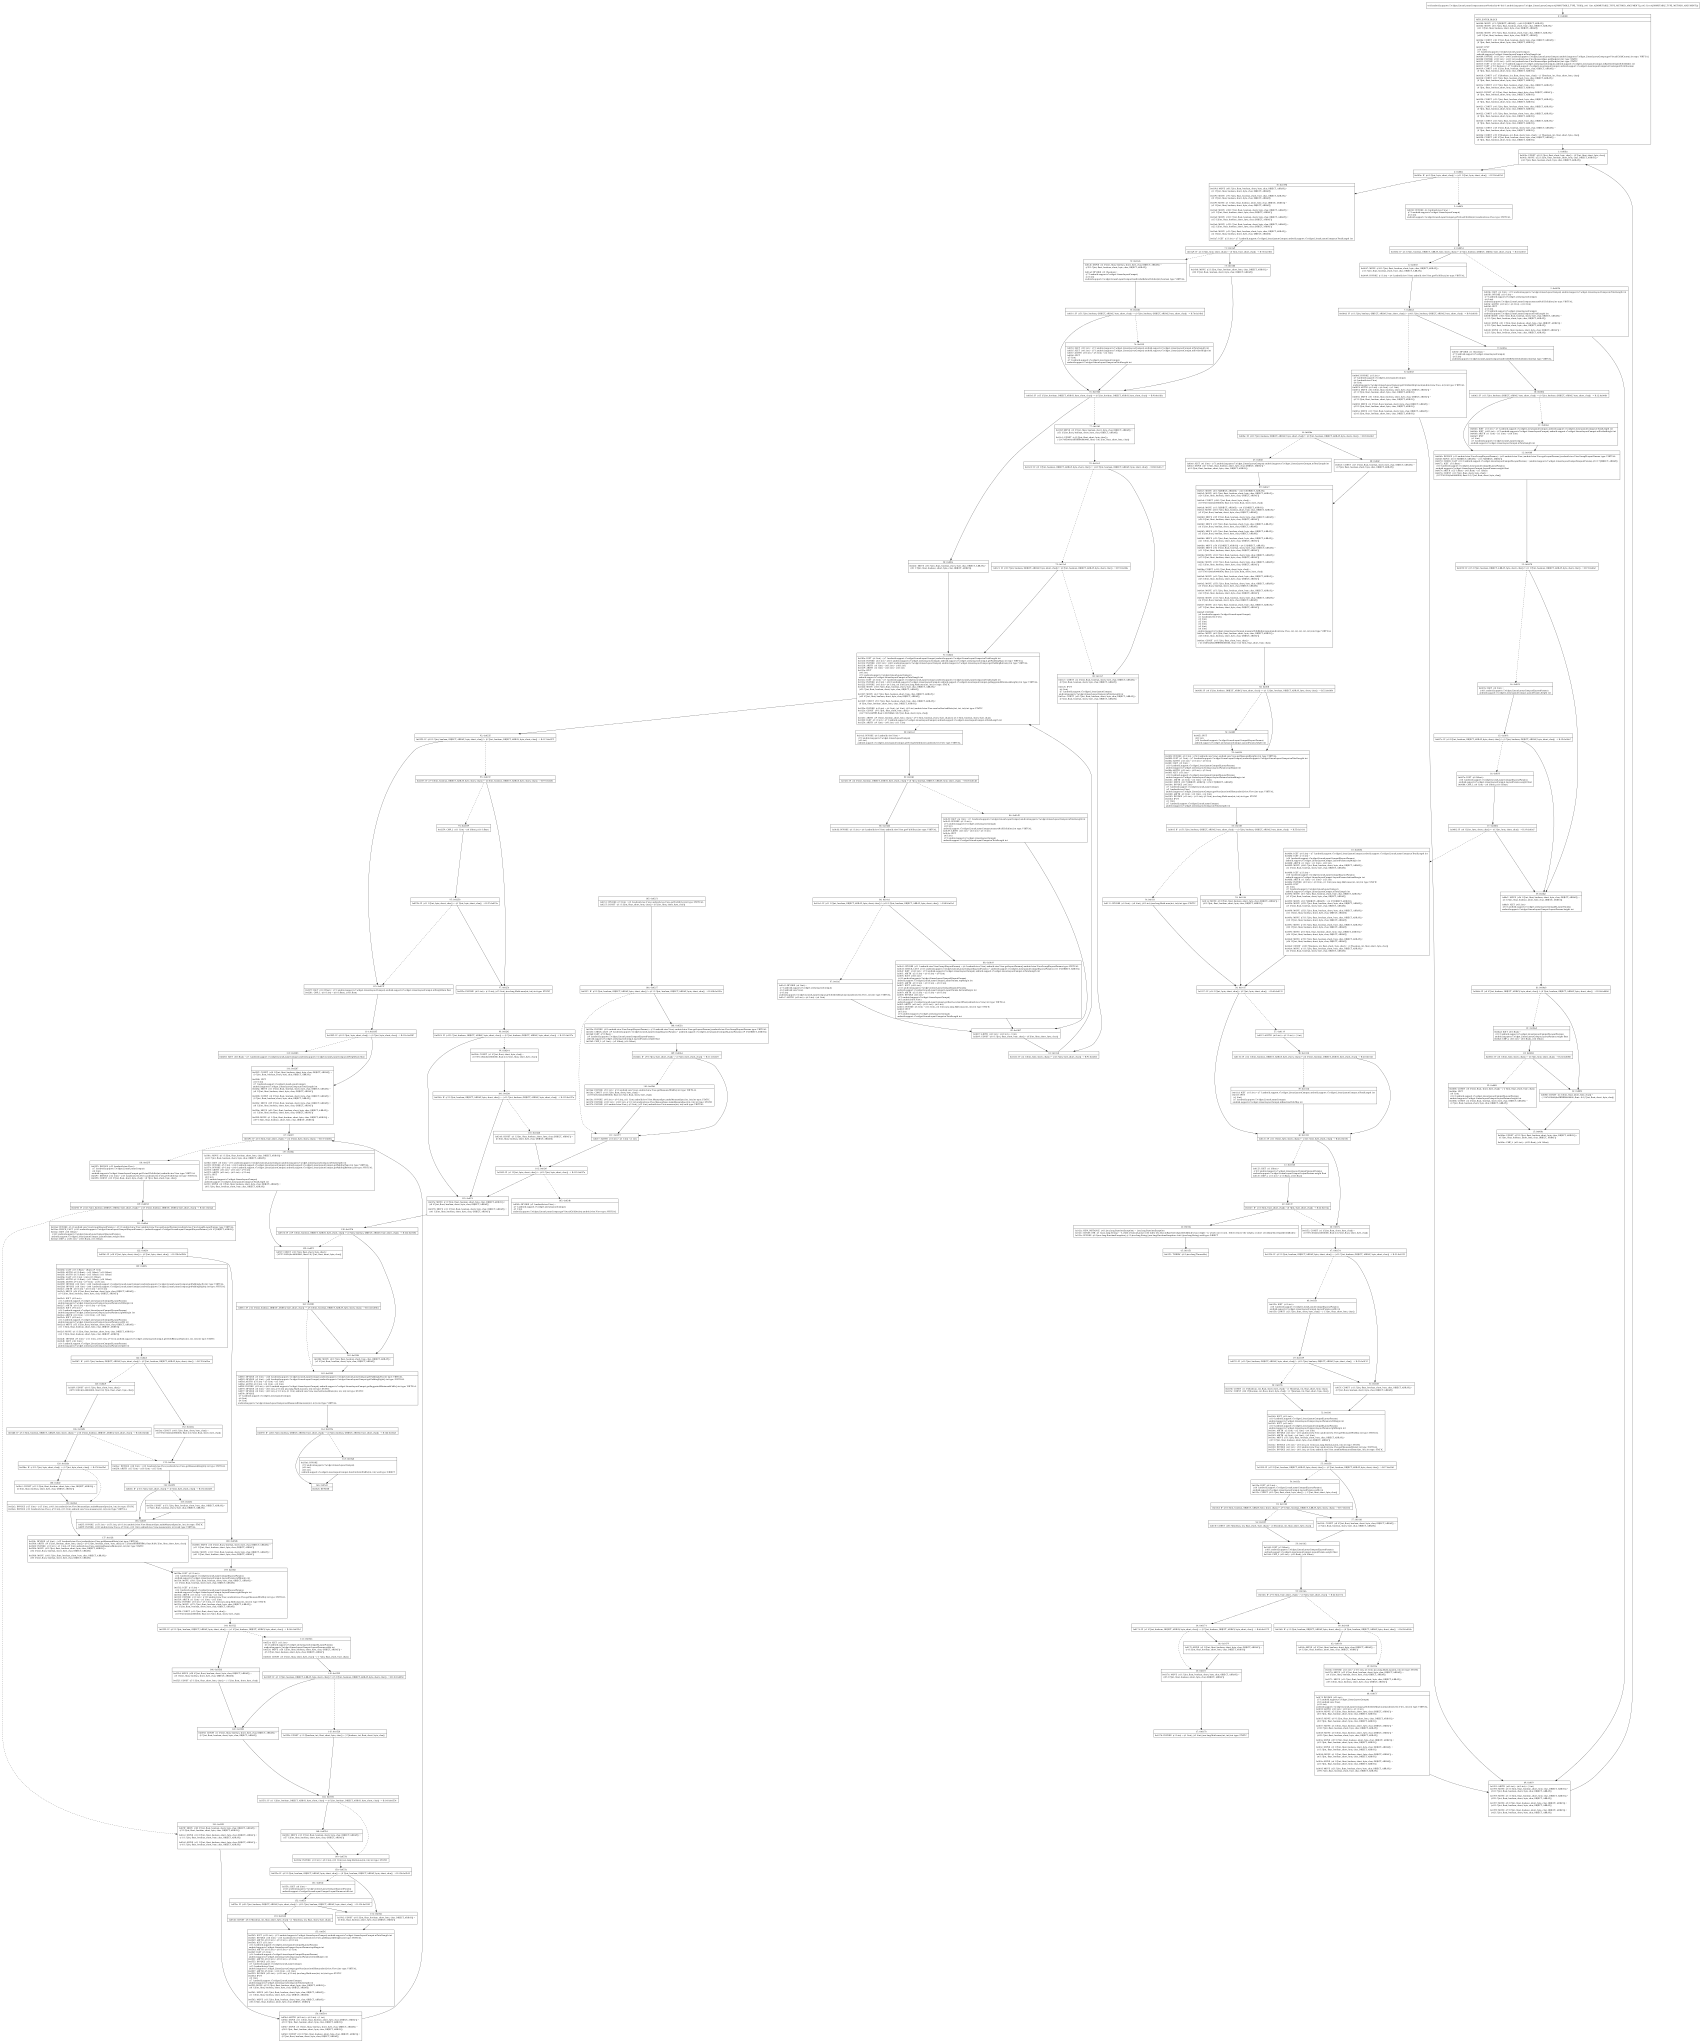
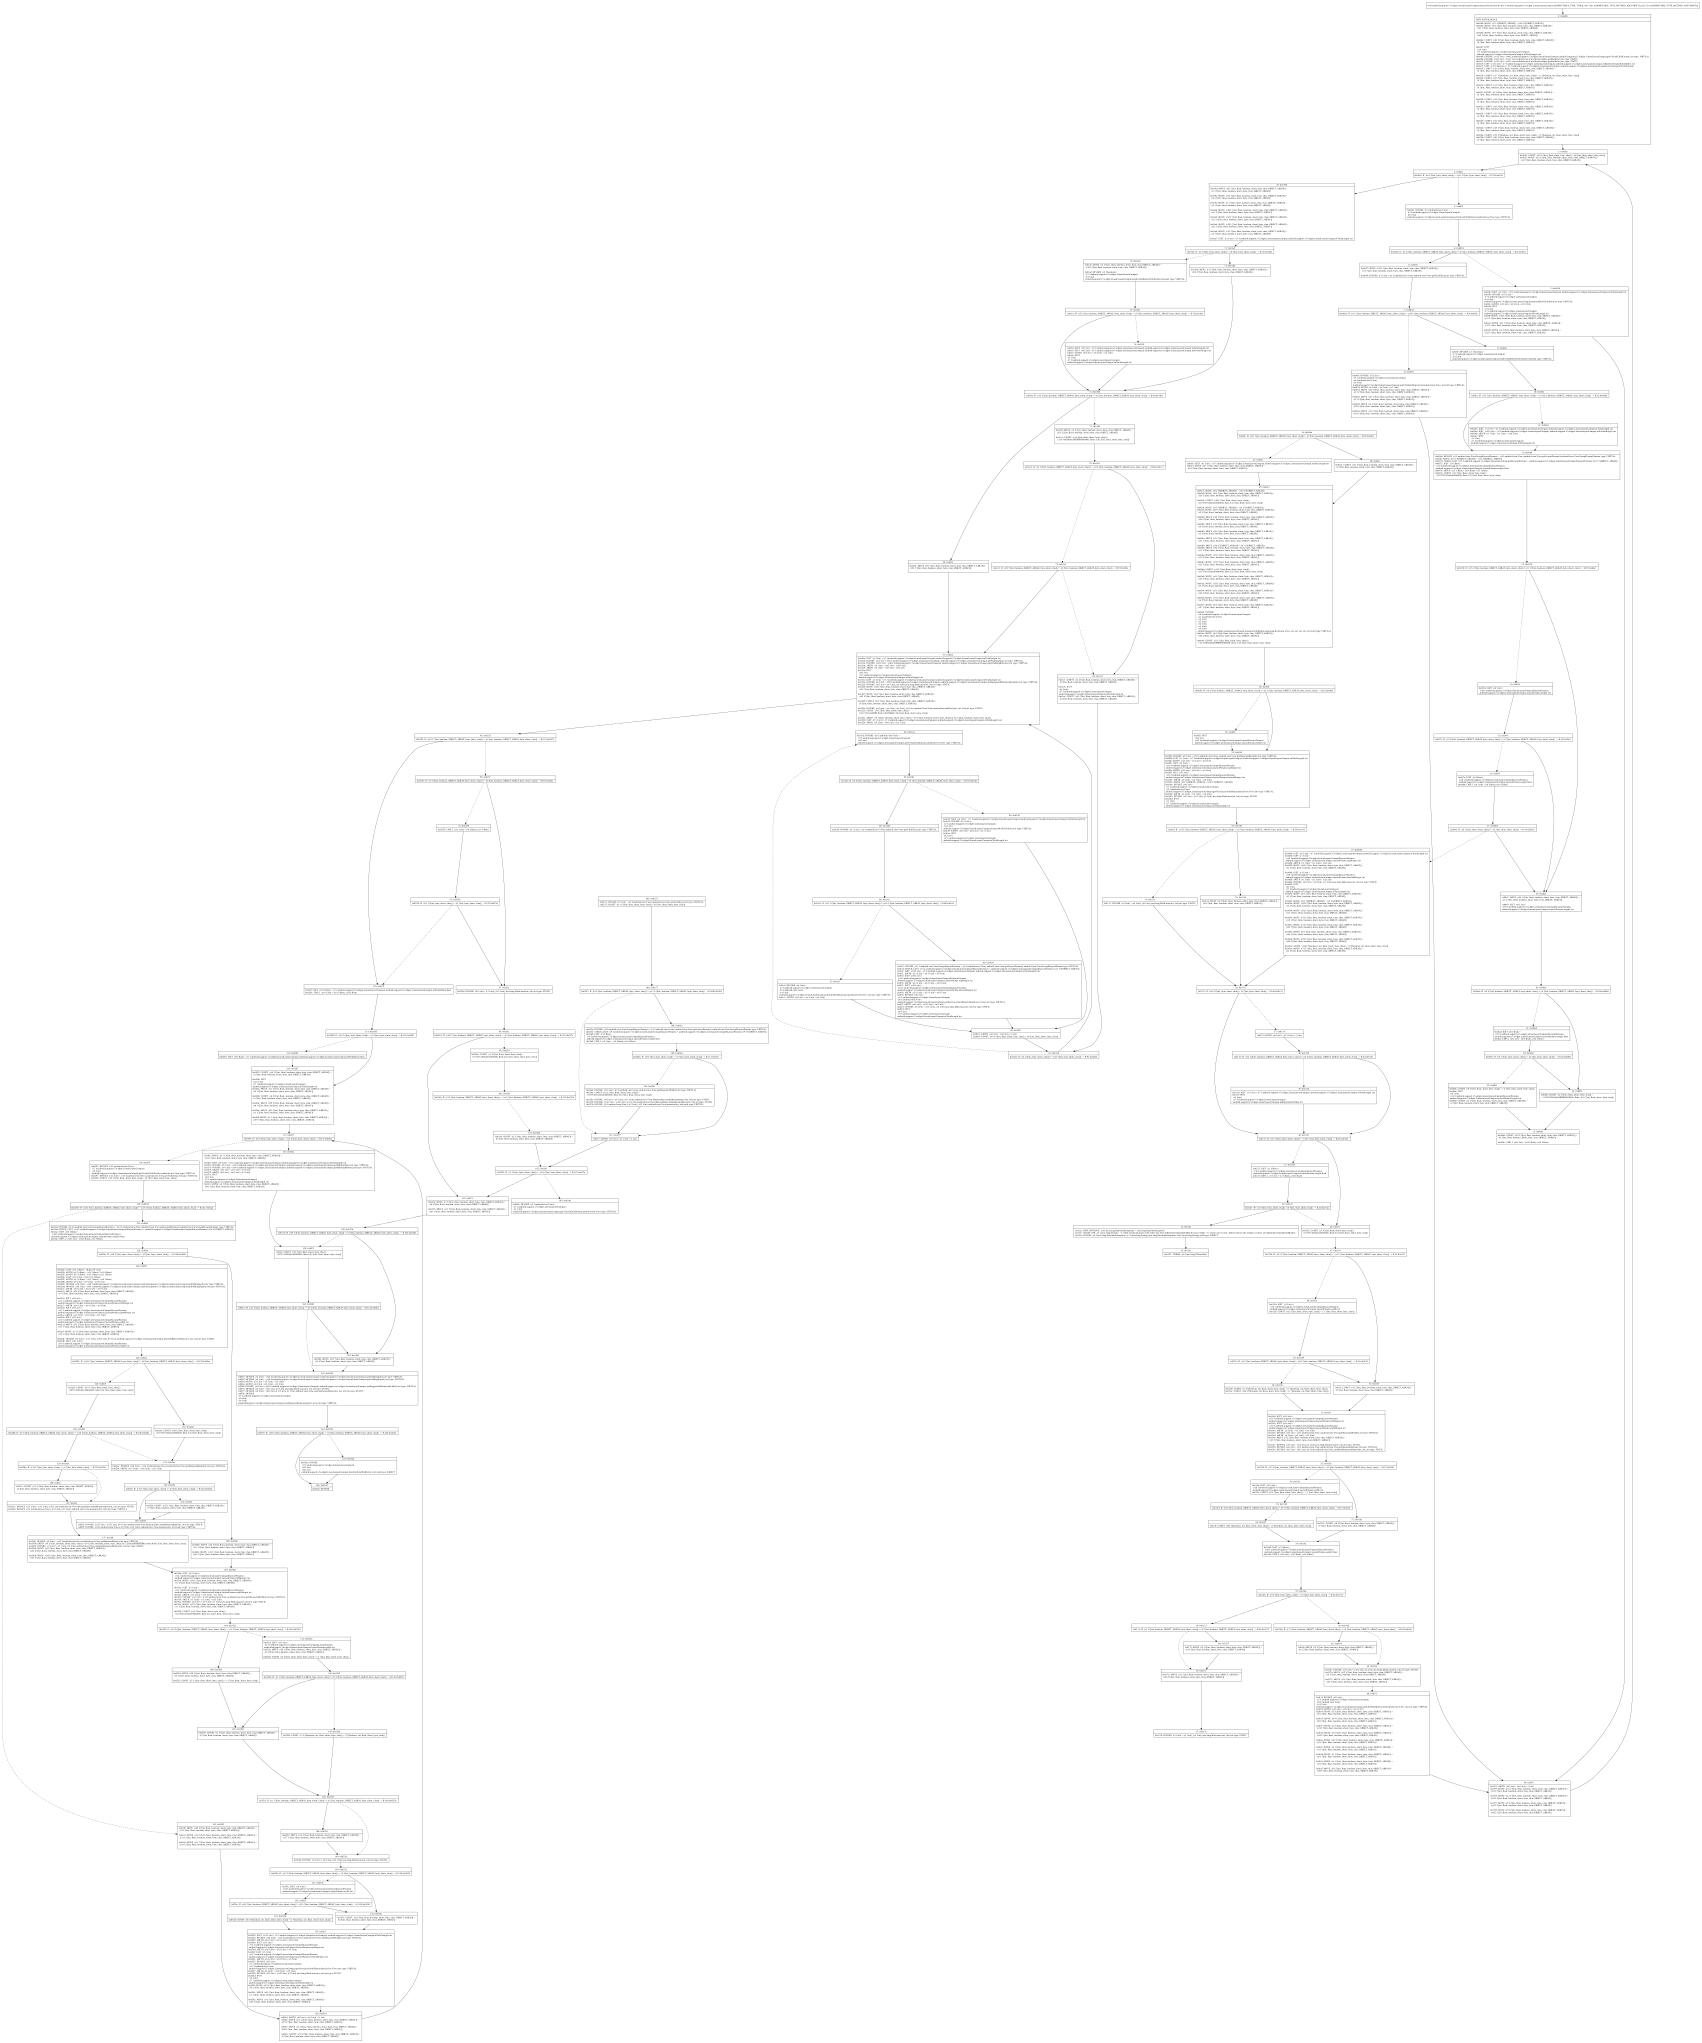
(918, 727) -> (773, 979)
(486, 1147) -> none
(1313, 1514) -> none
